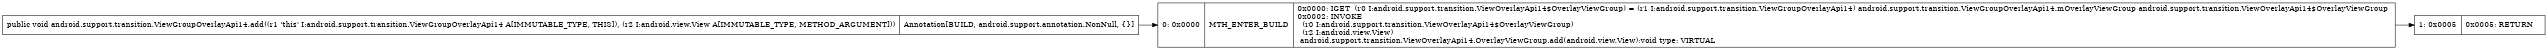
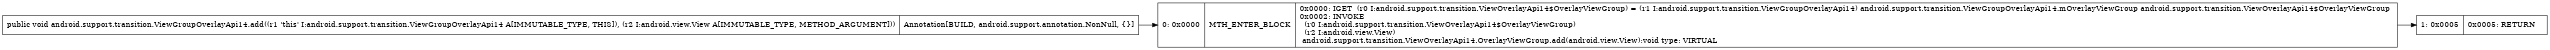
(1249, 25) -> (1250, 25)
